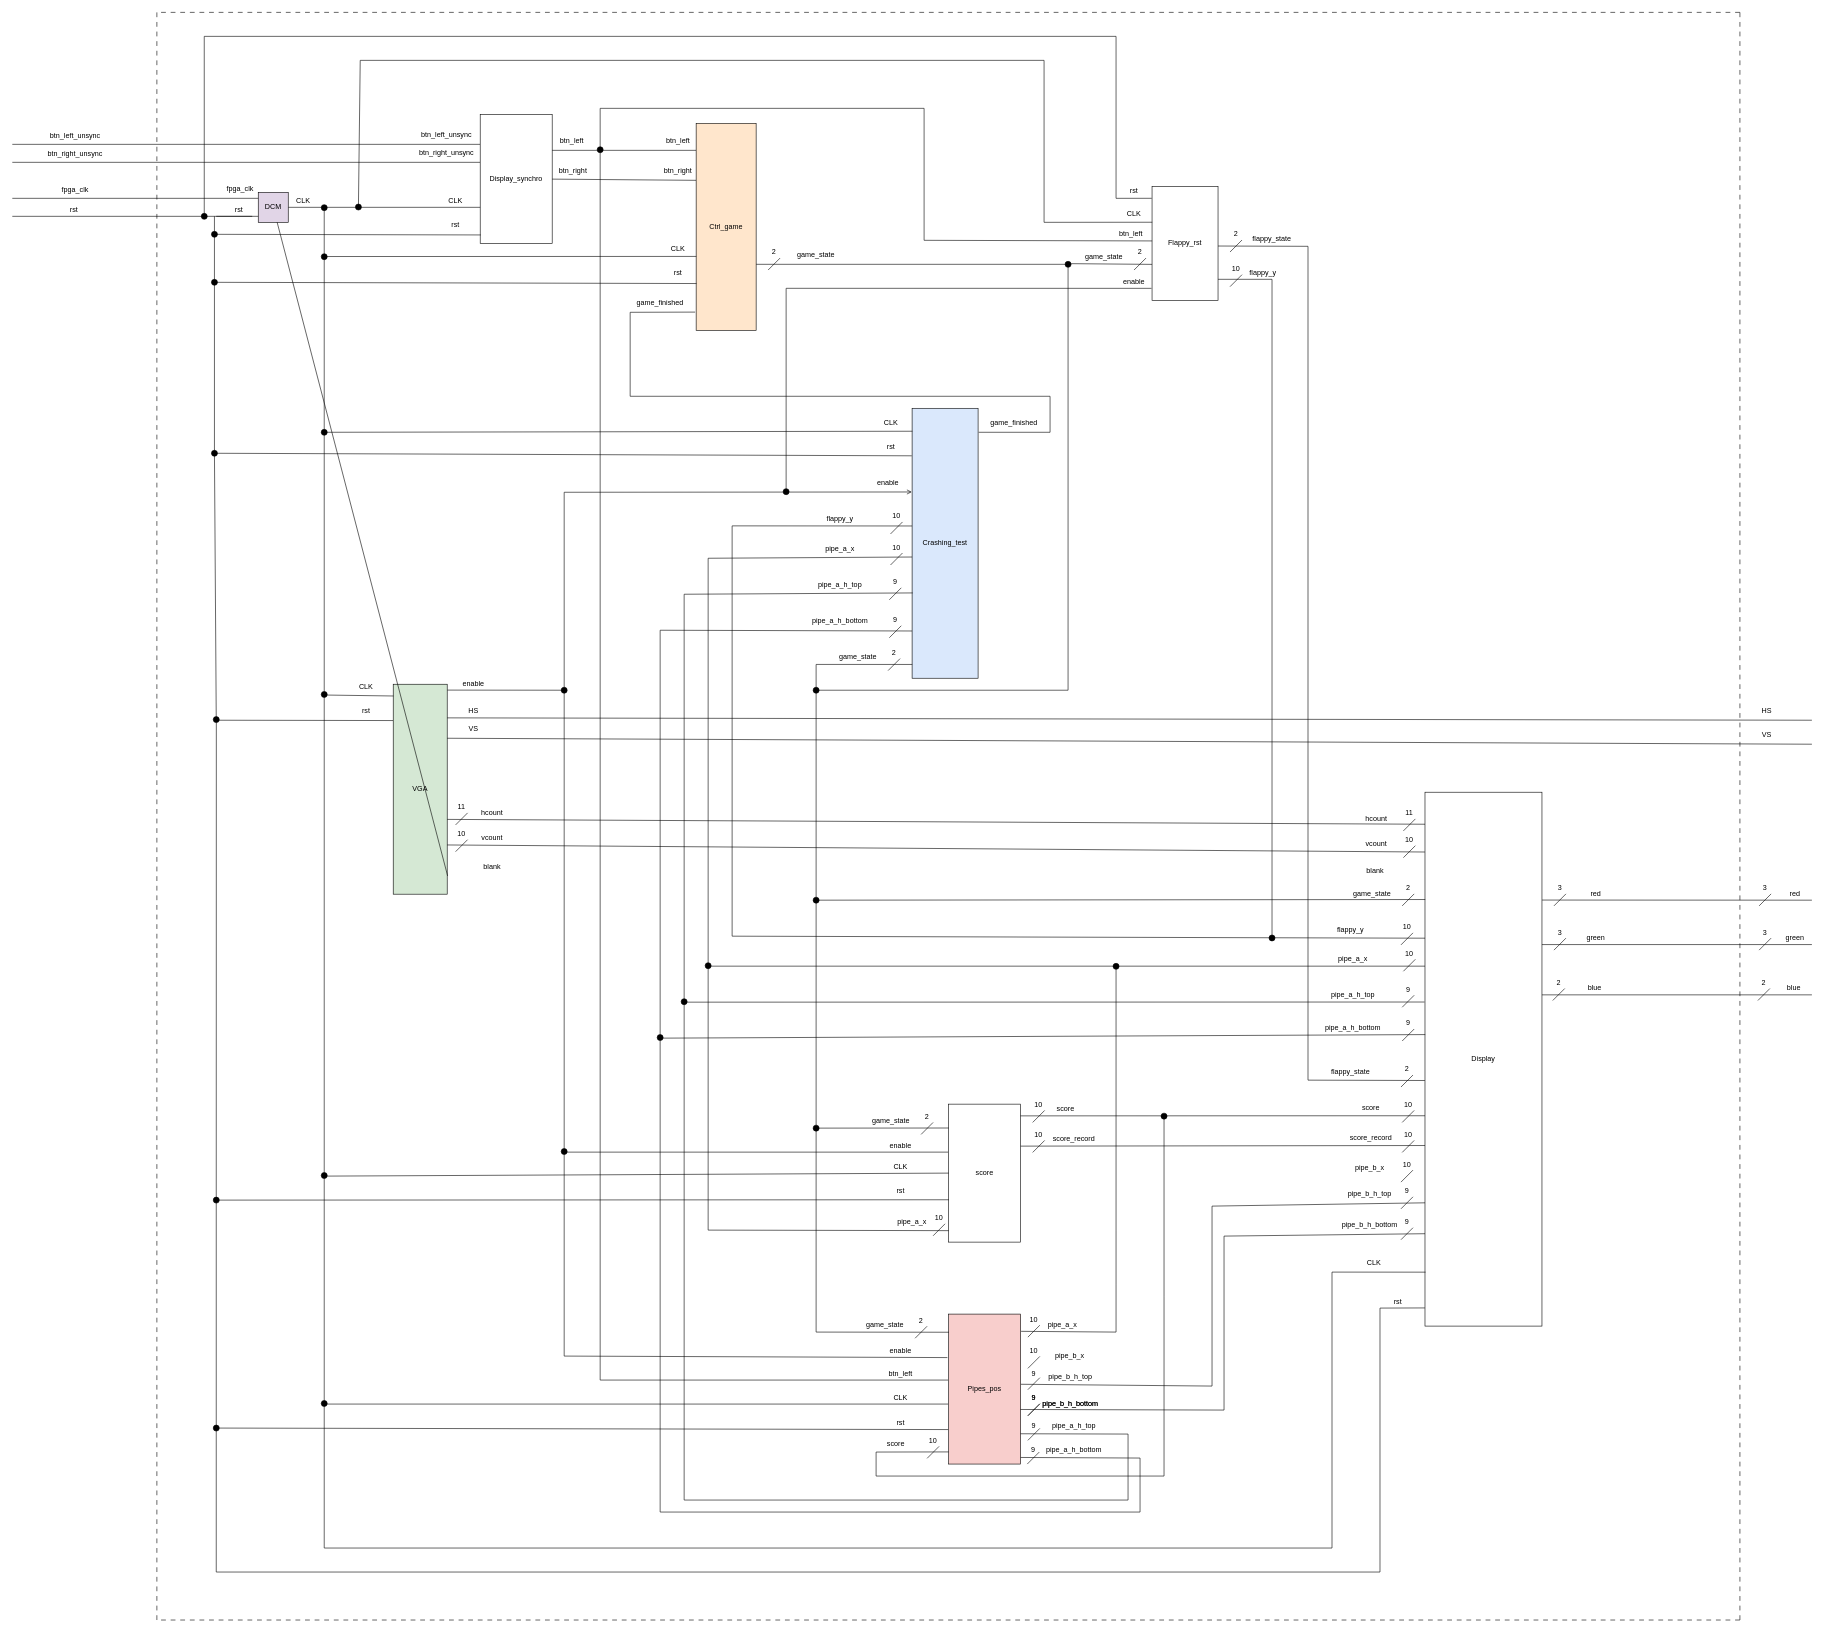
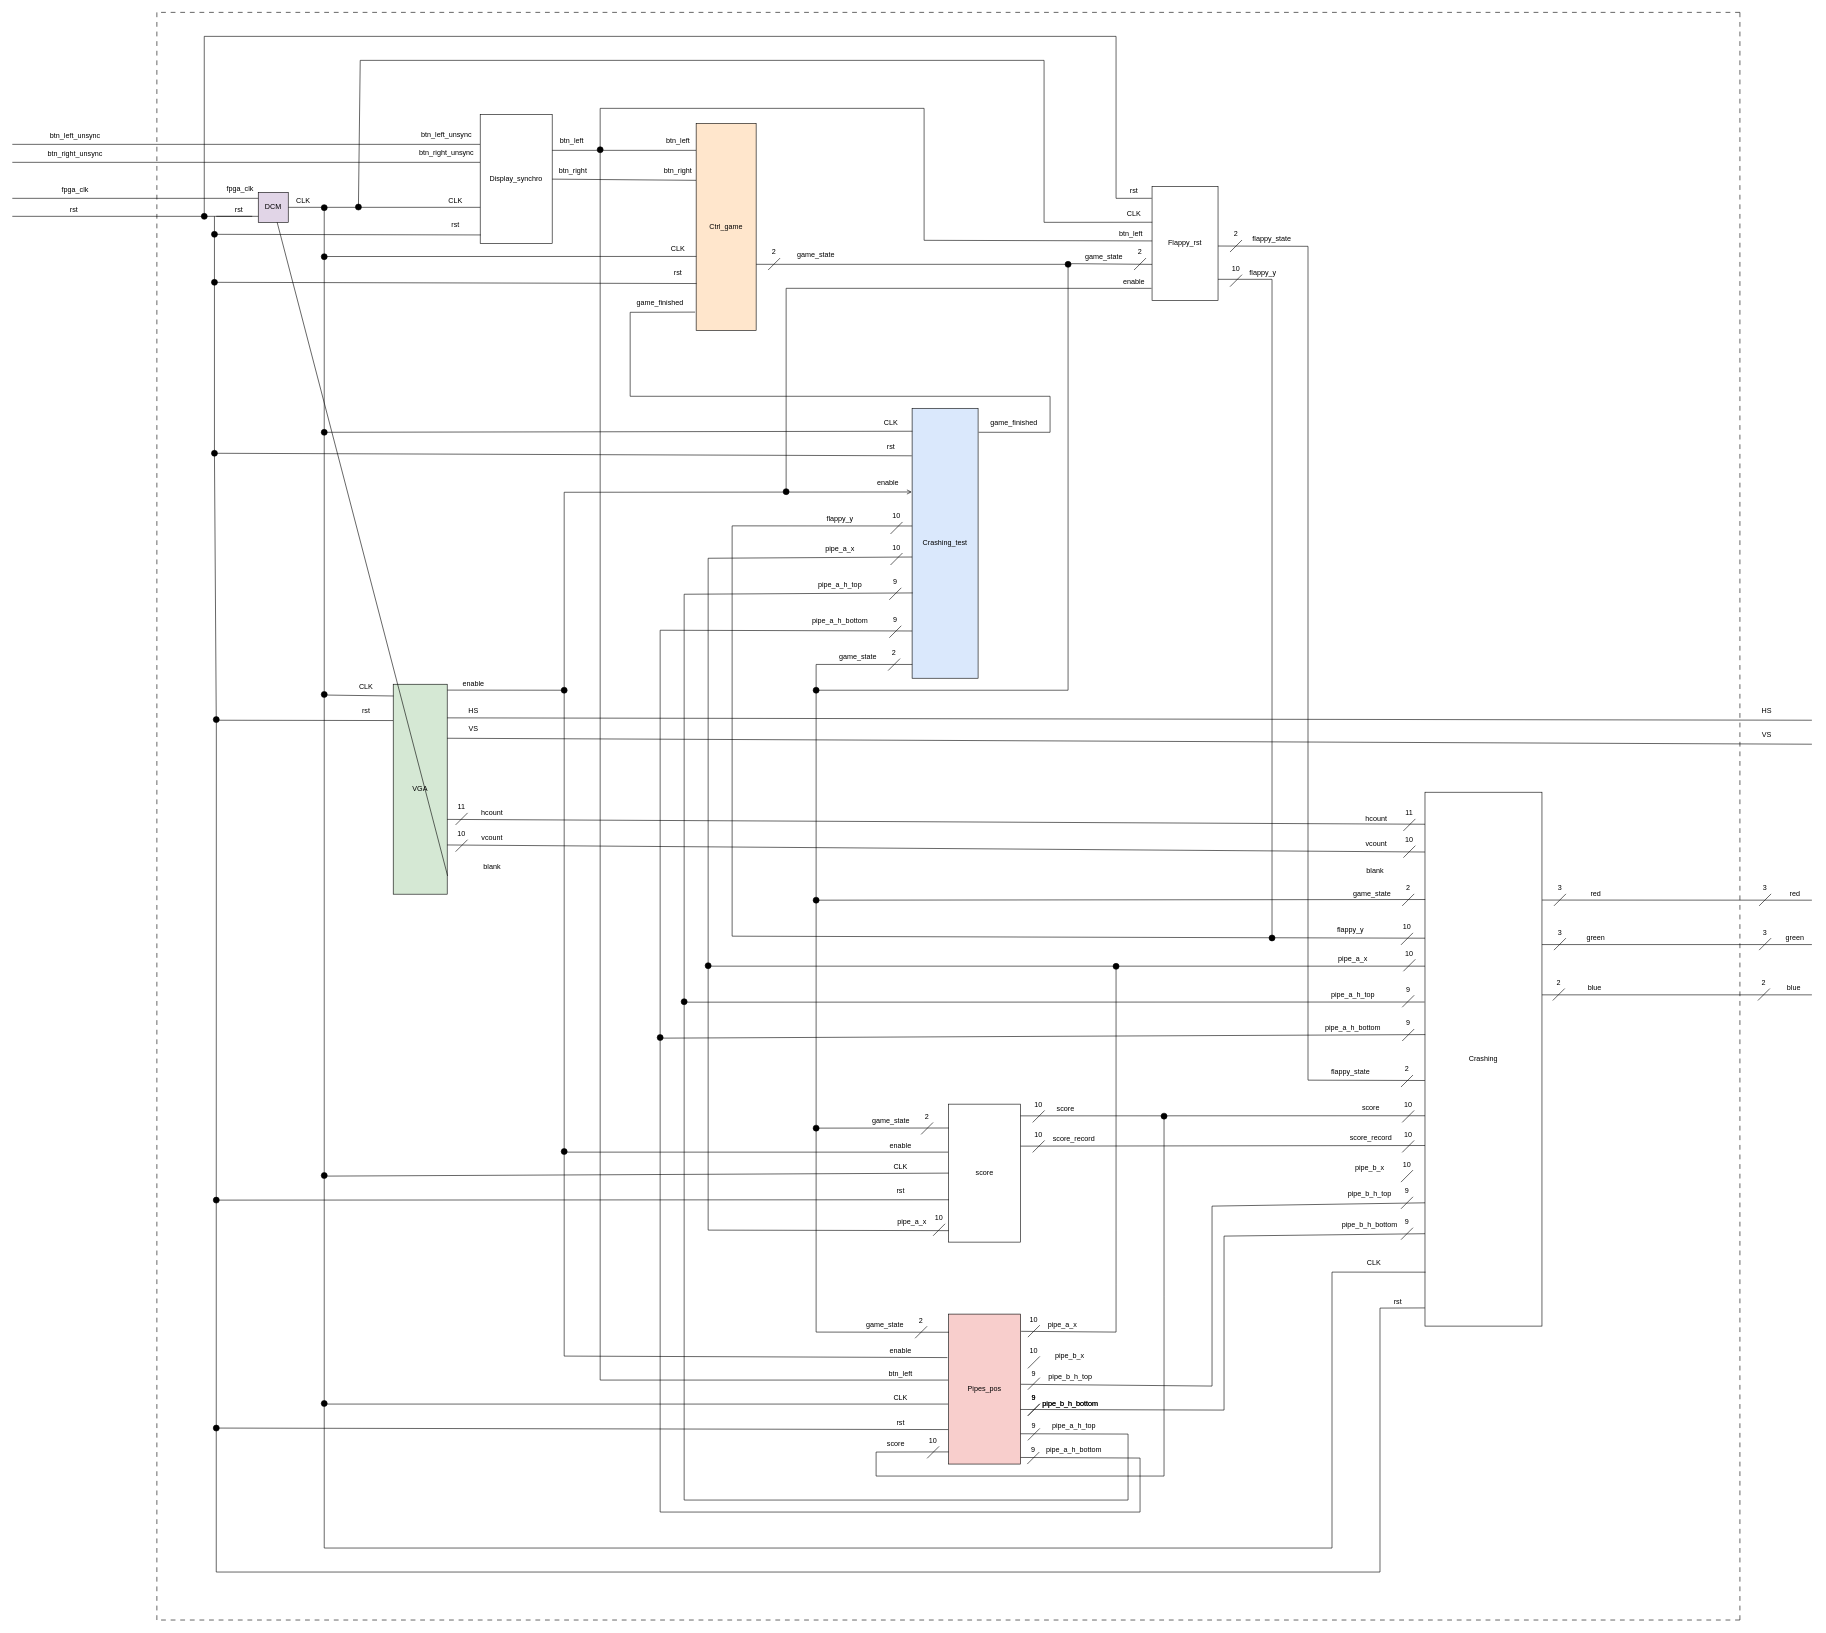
(1484, 1059) -> (1484, 1059)
